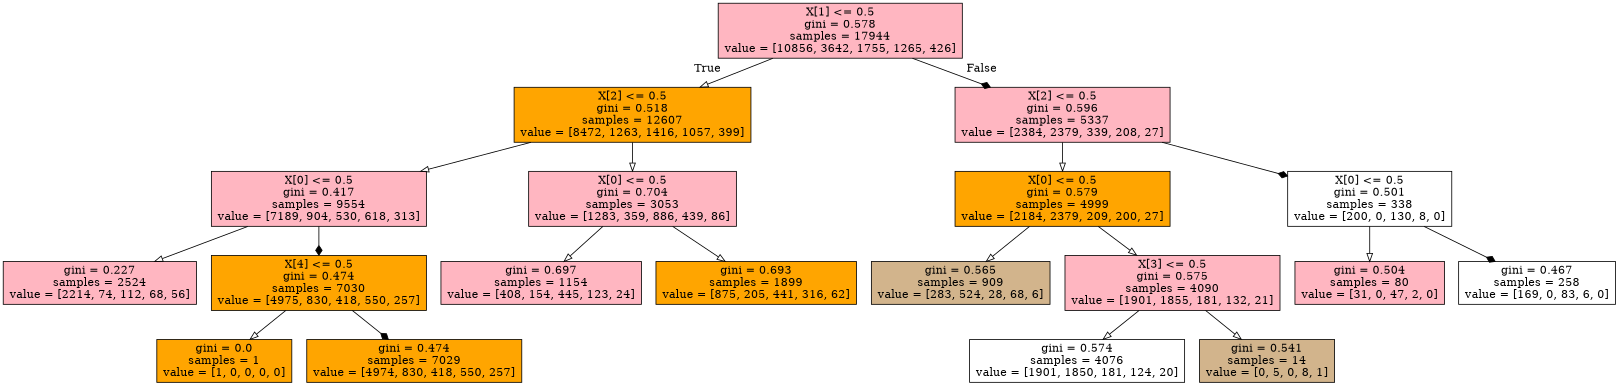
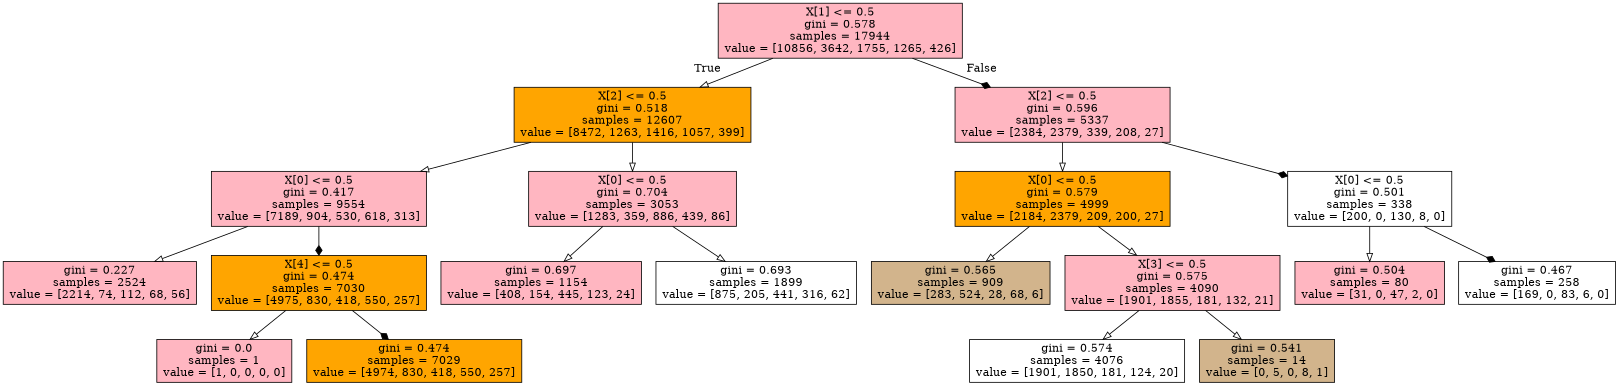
(756, 283) -> (756, 283)
(224, 361) -> (224, 361)
